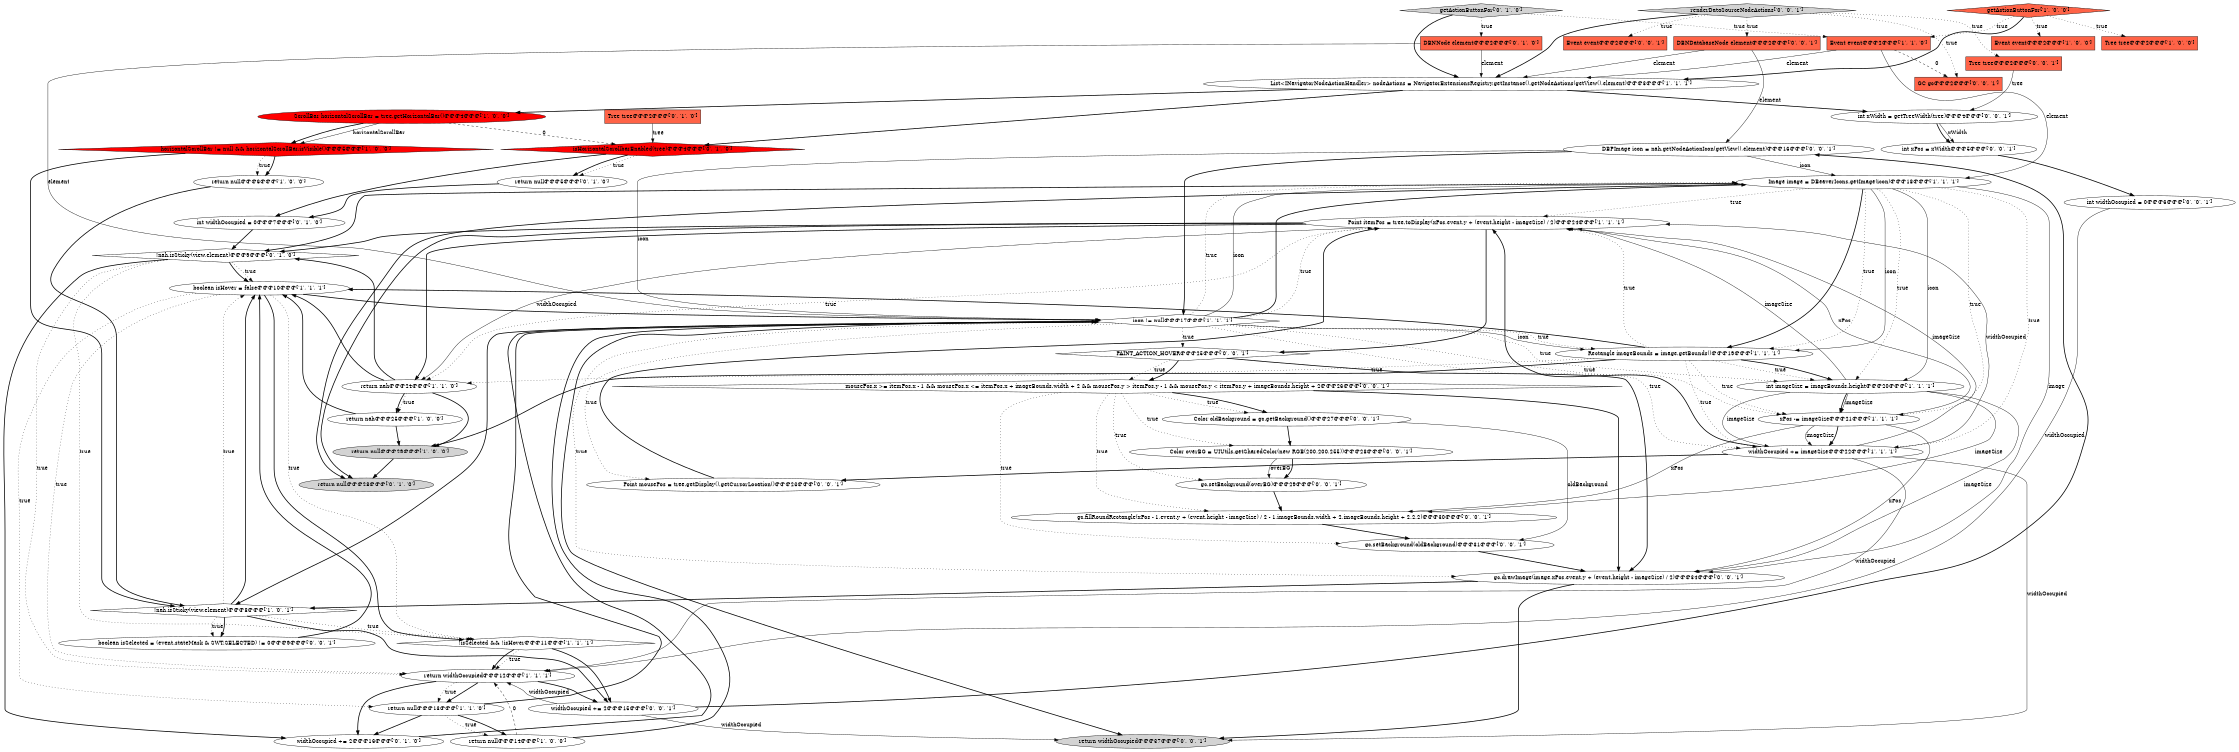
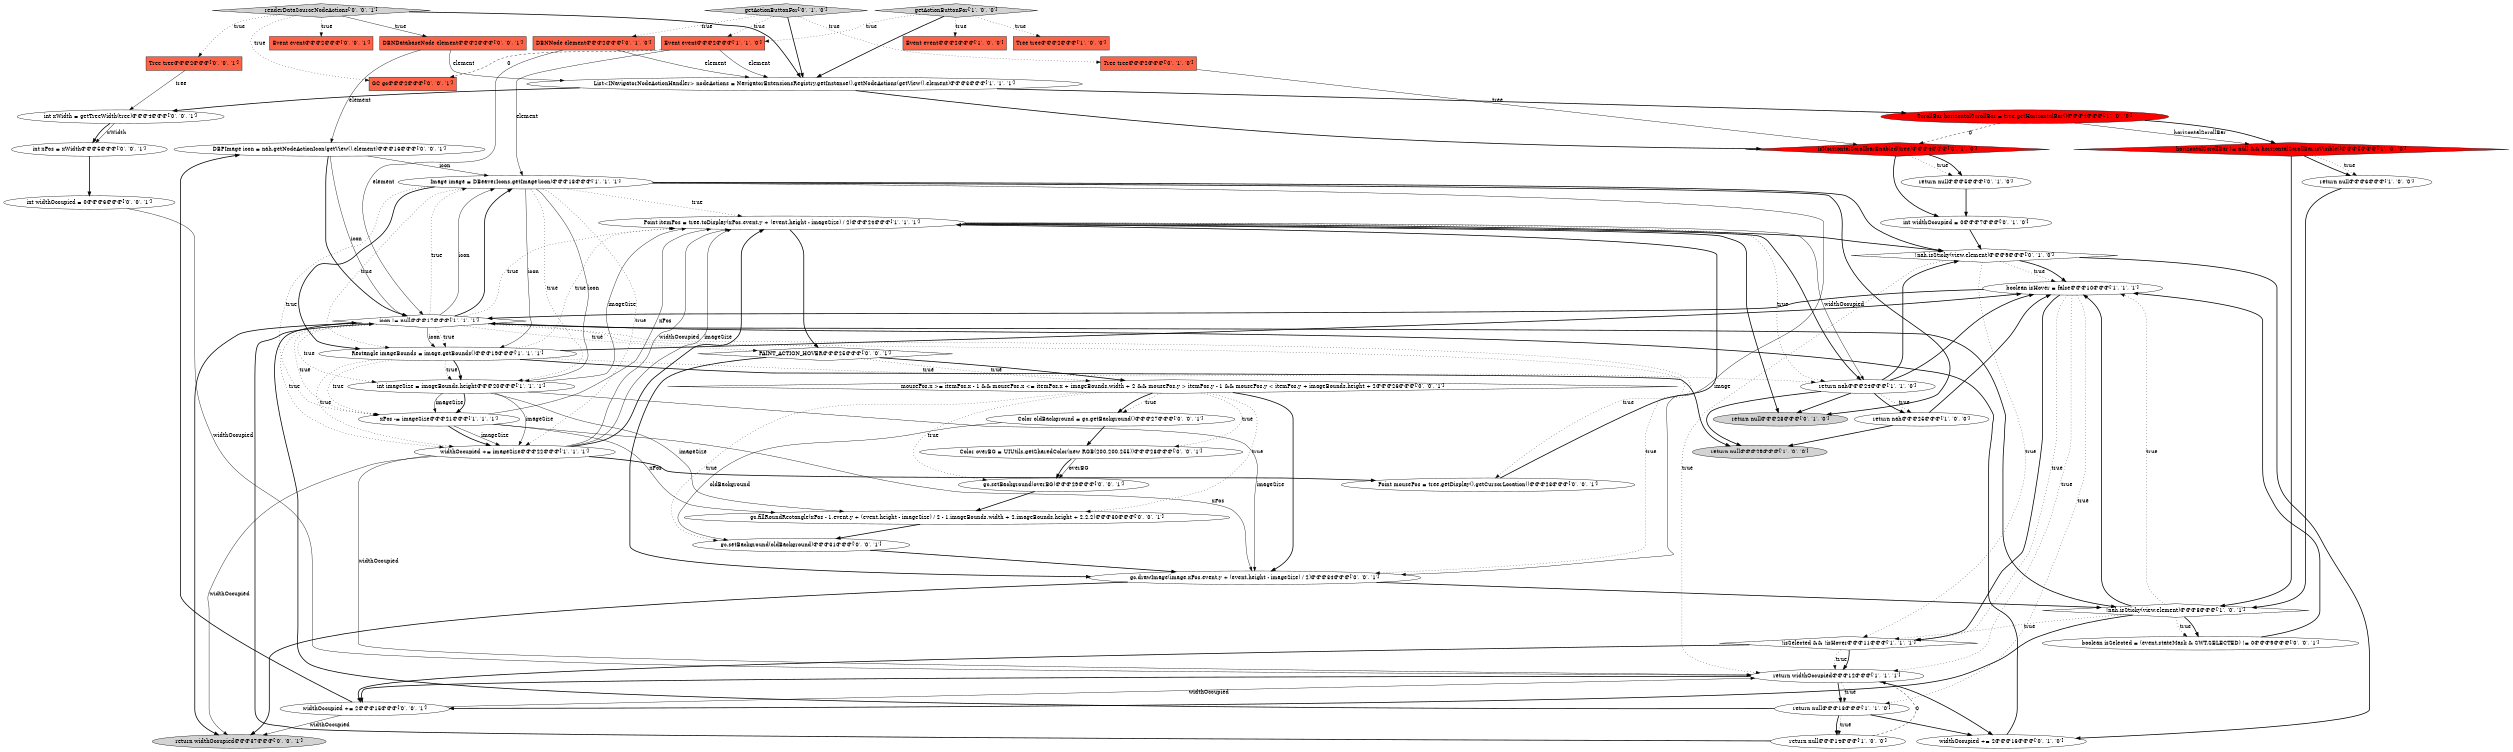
(2028, 11) -> (956, 11)
(1747, 25) -> (383, 26)
none -> (944, 55)
(385, 467) -> (1826, 402)
